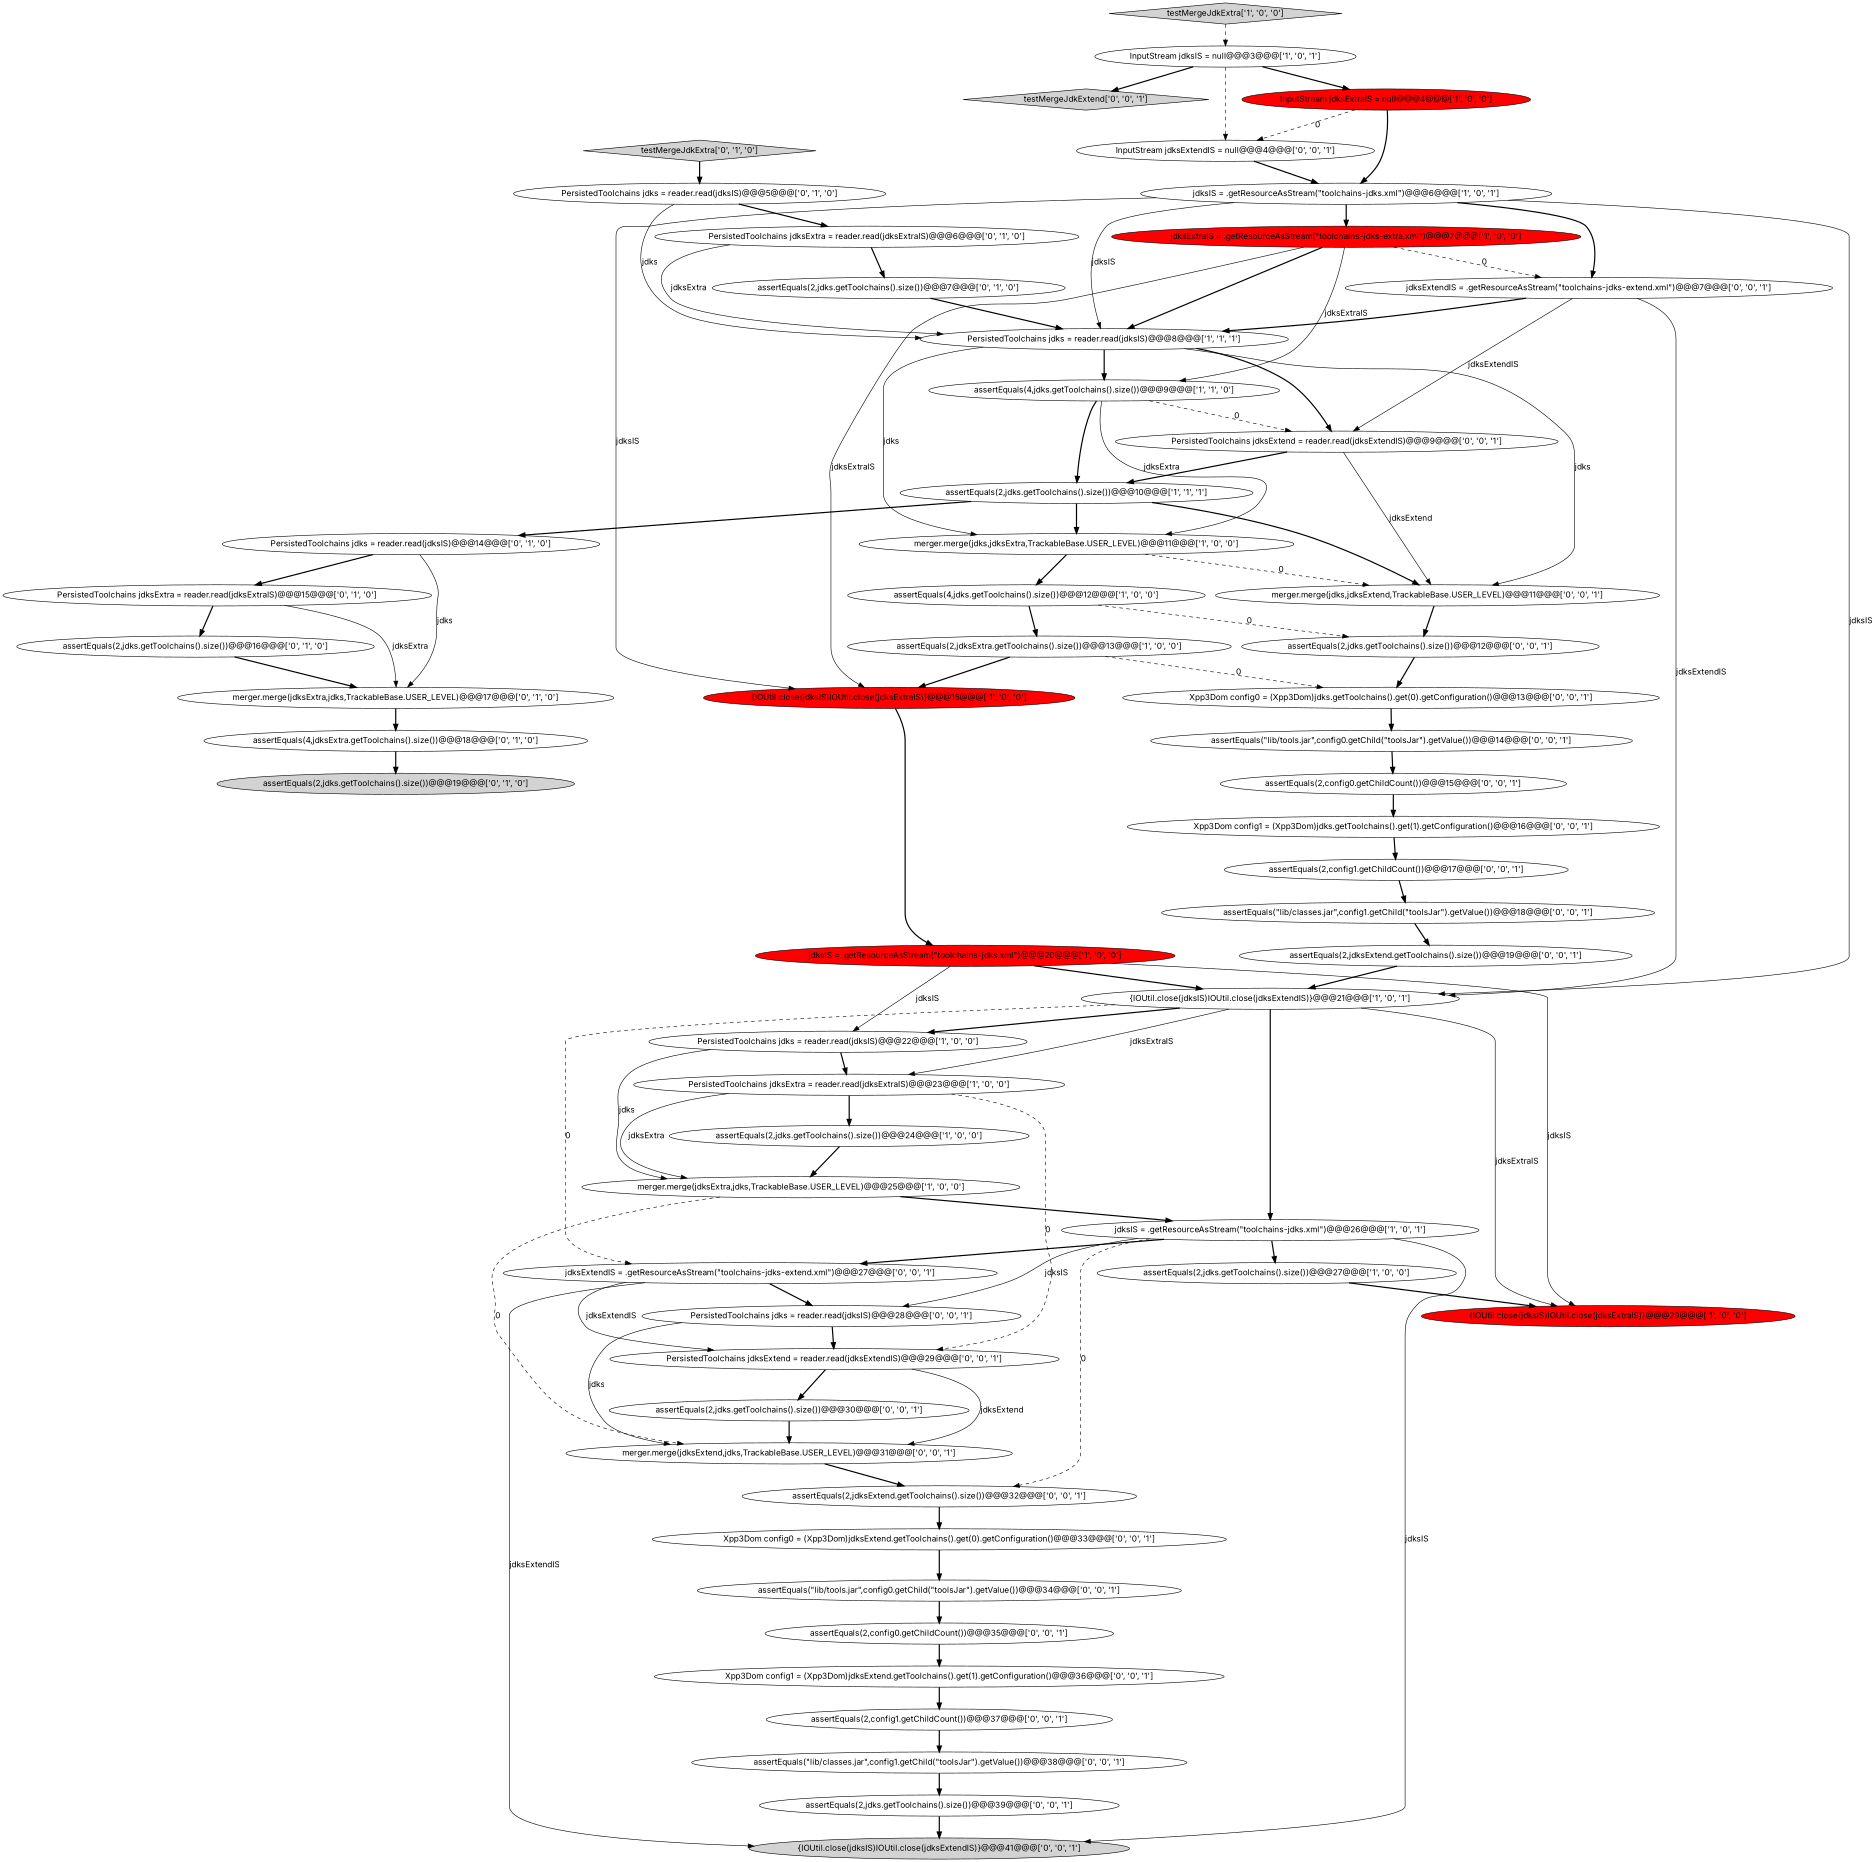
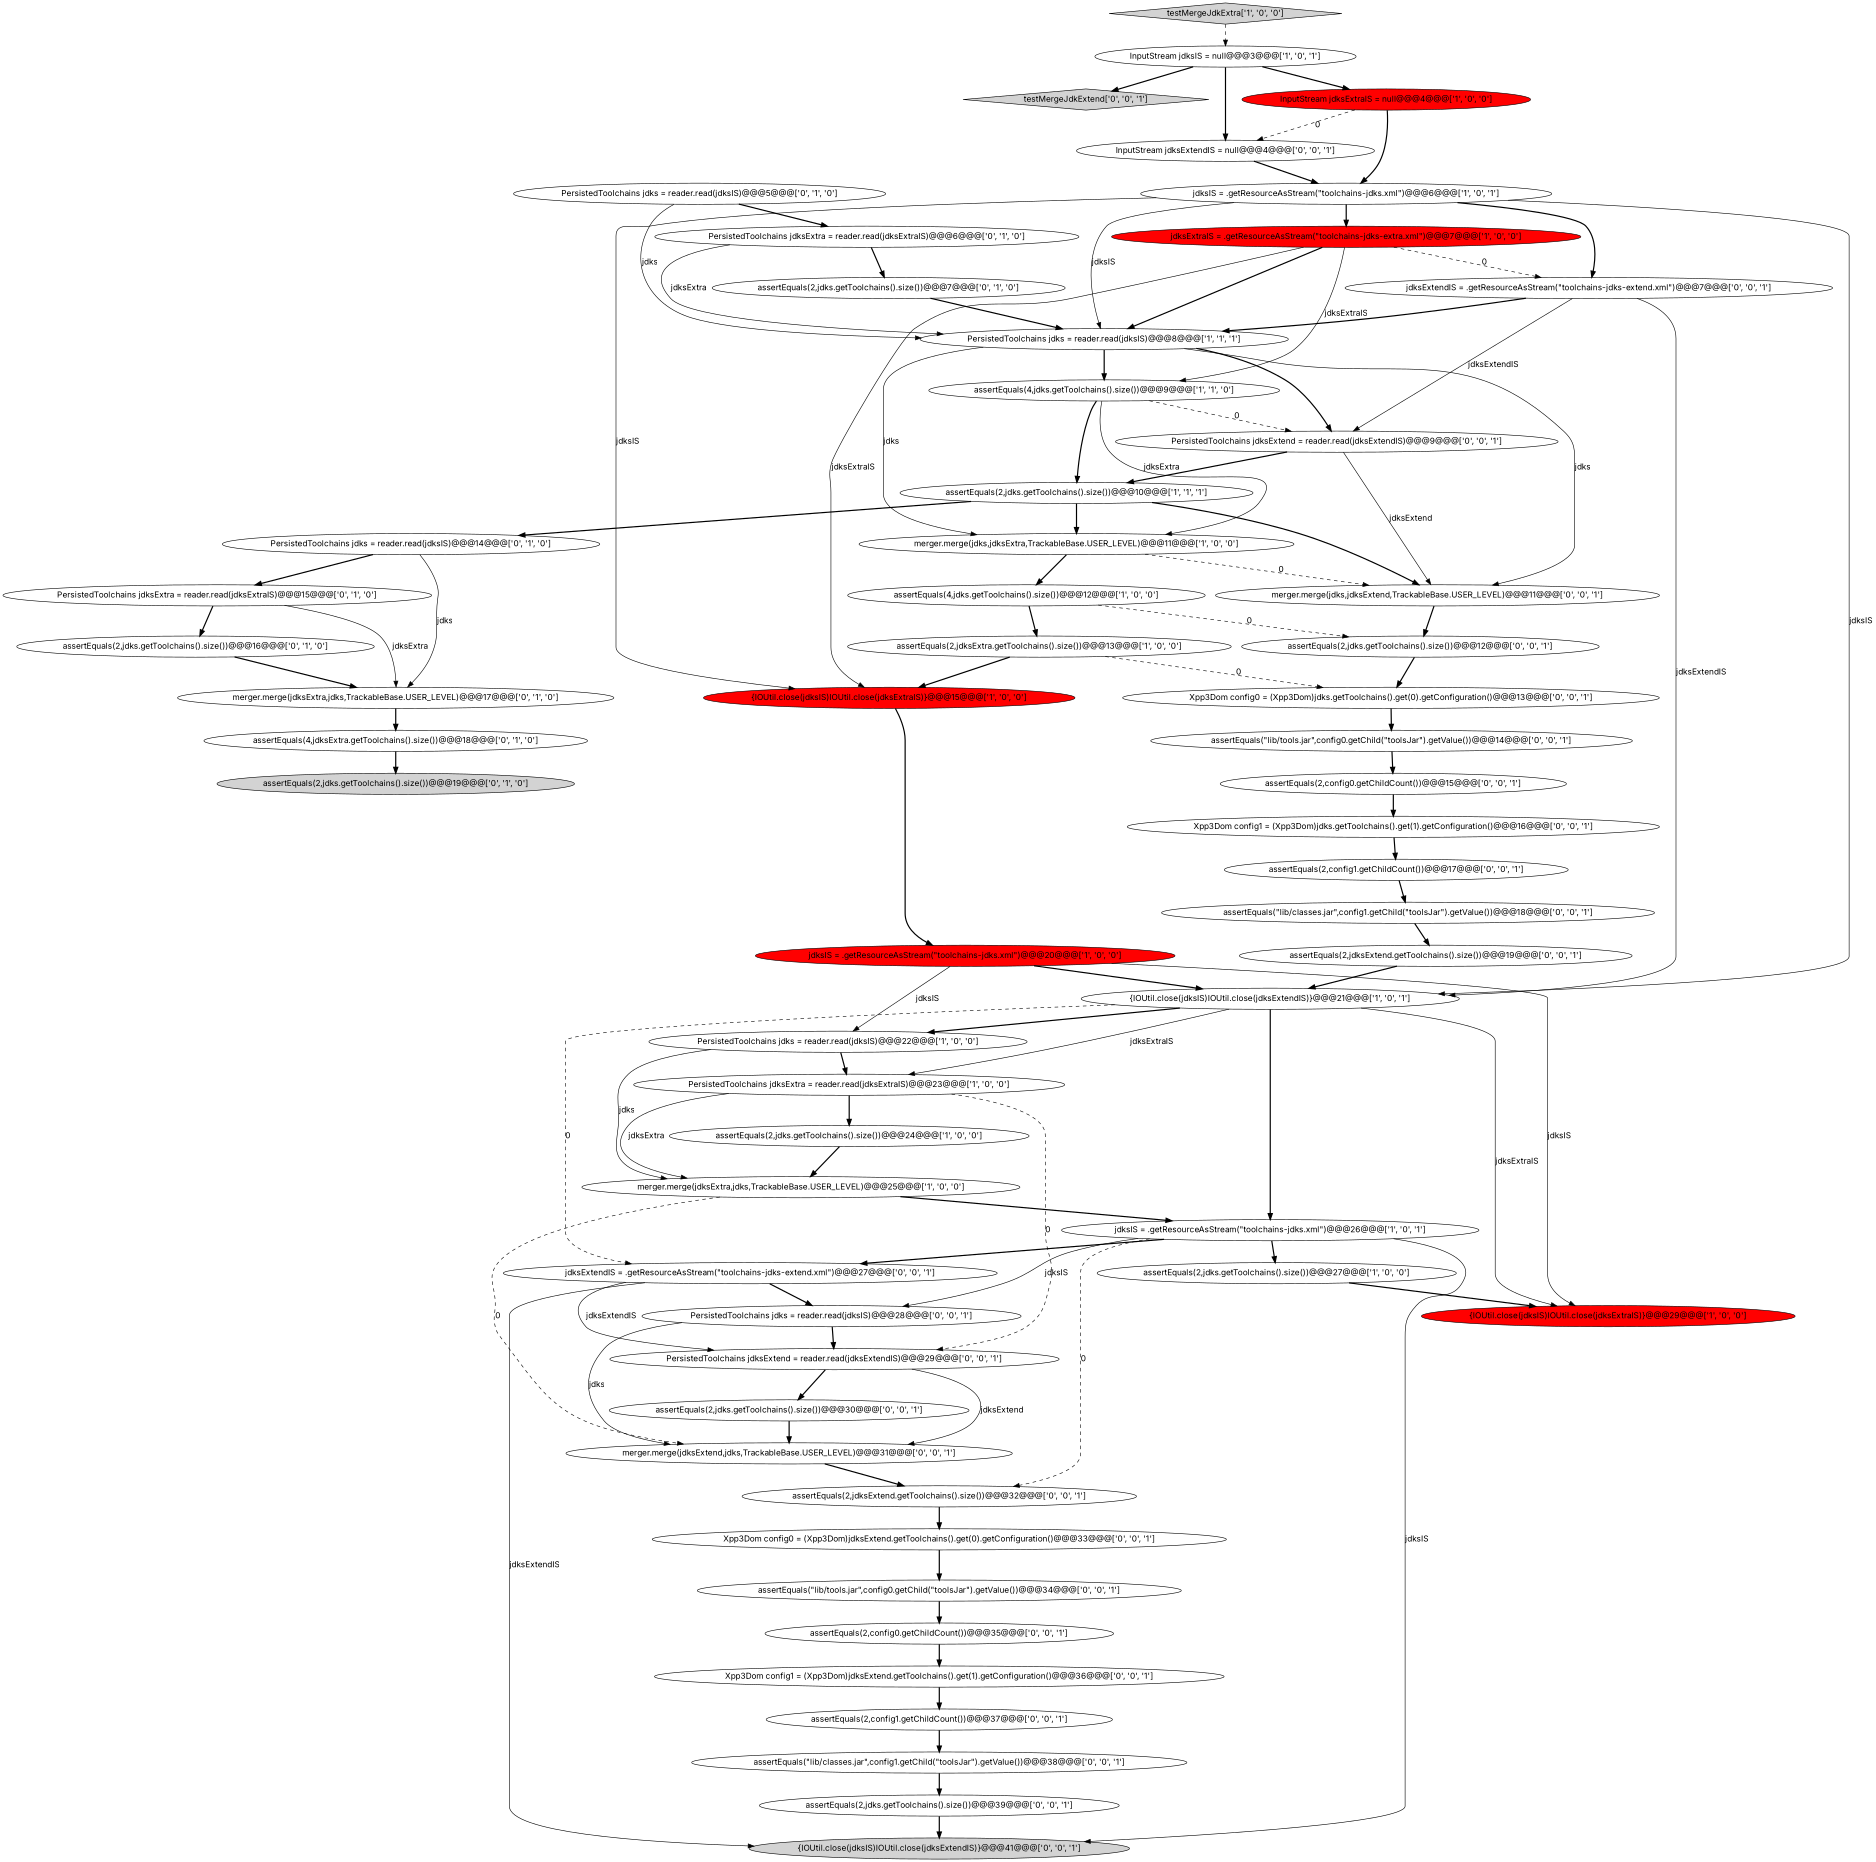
(1225, 101) -> (1225, 101)
(700, 151) -> none
